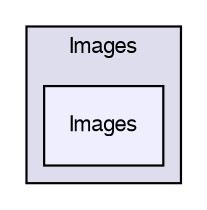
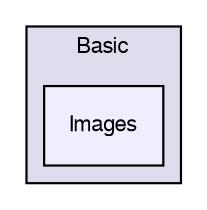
(104, 47) -> (104, 47)
